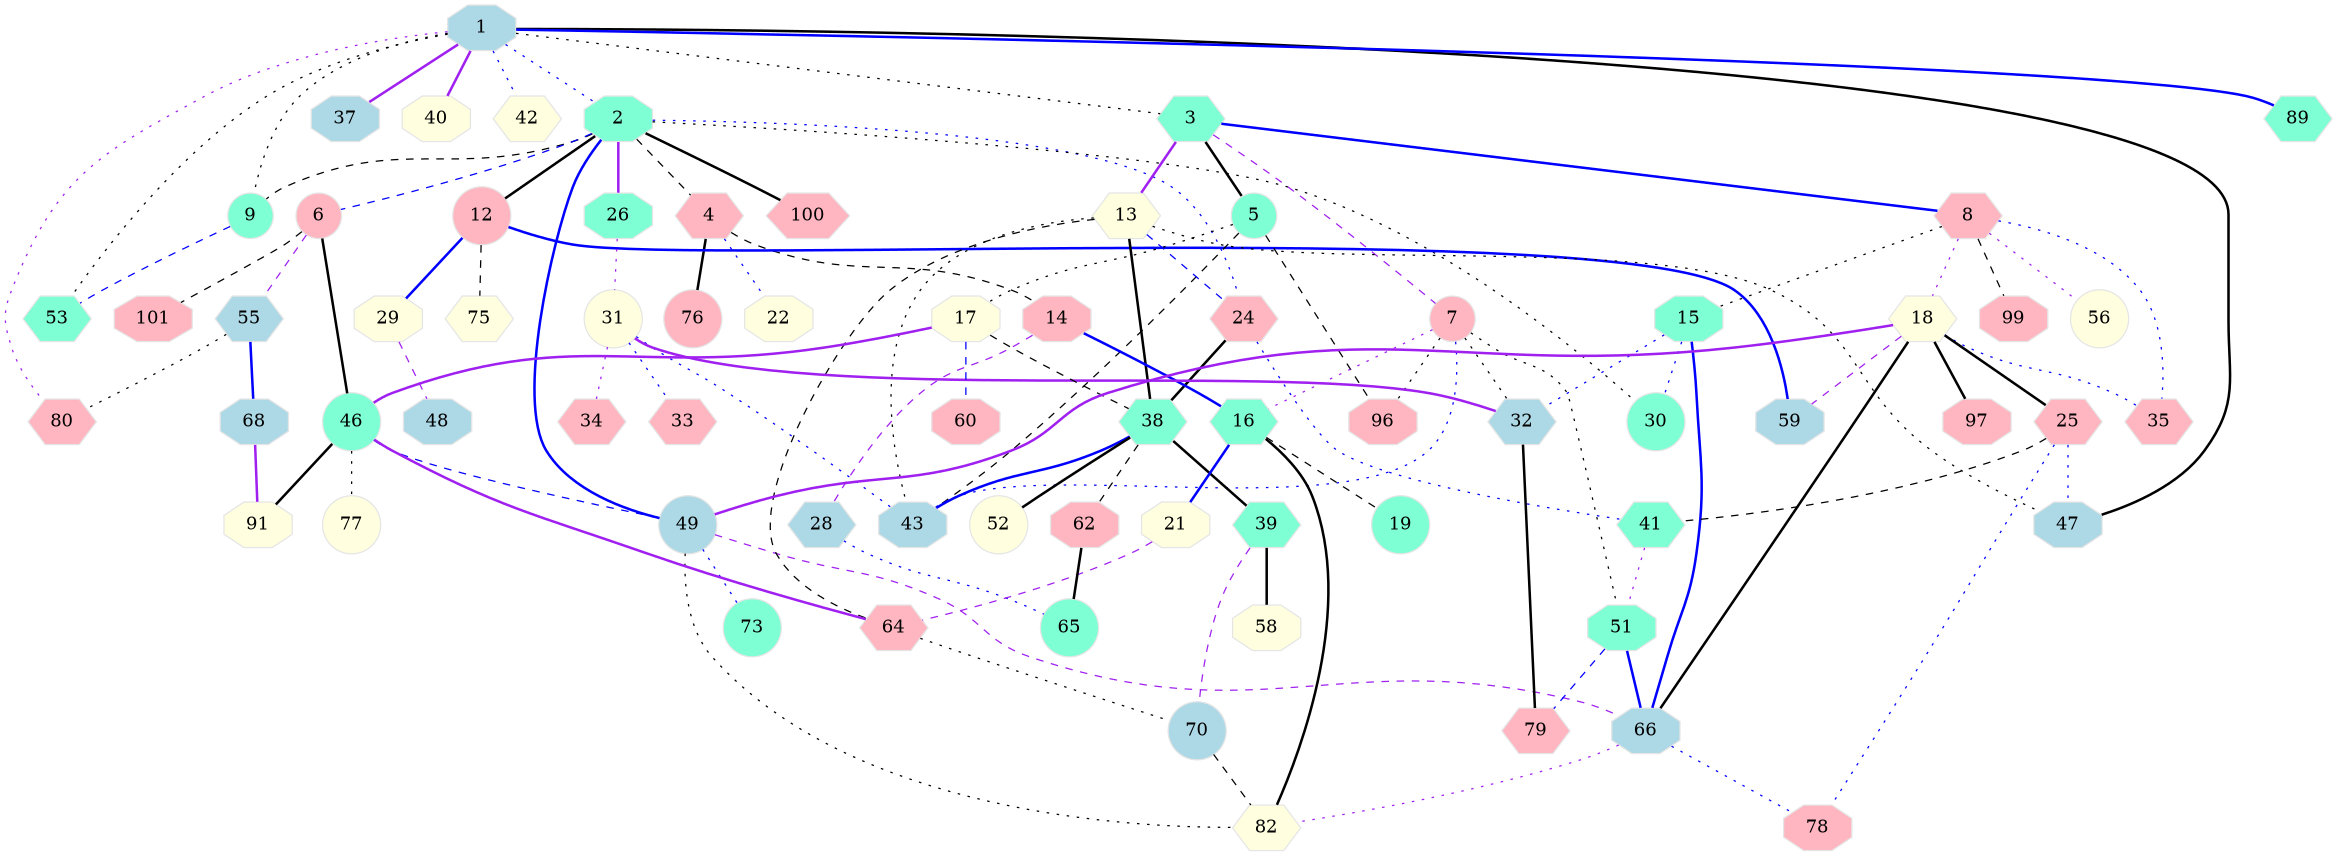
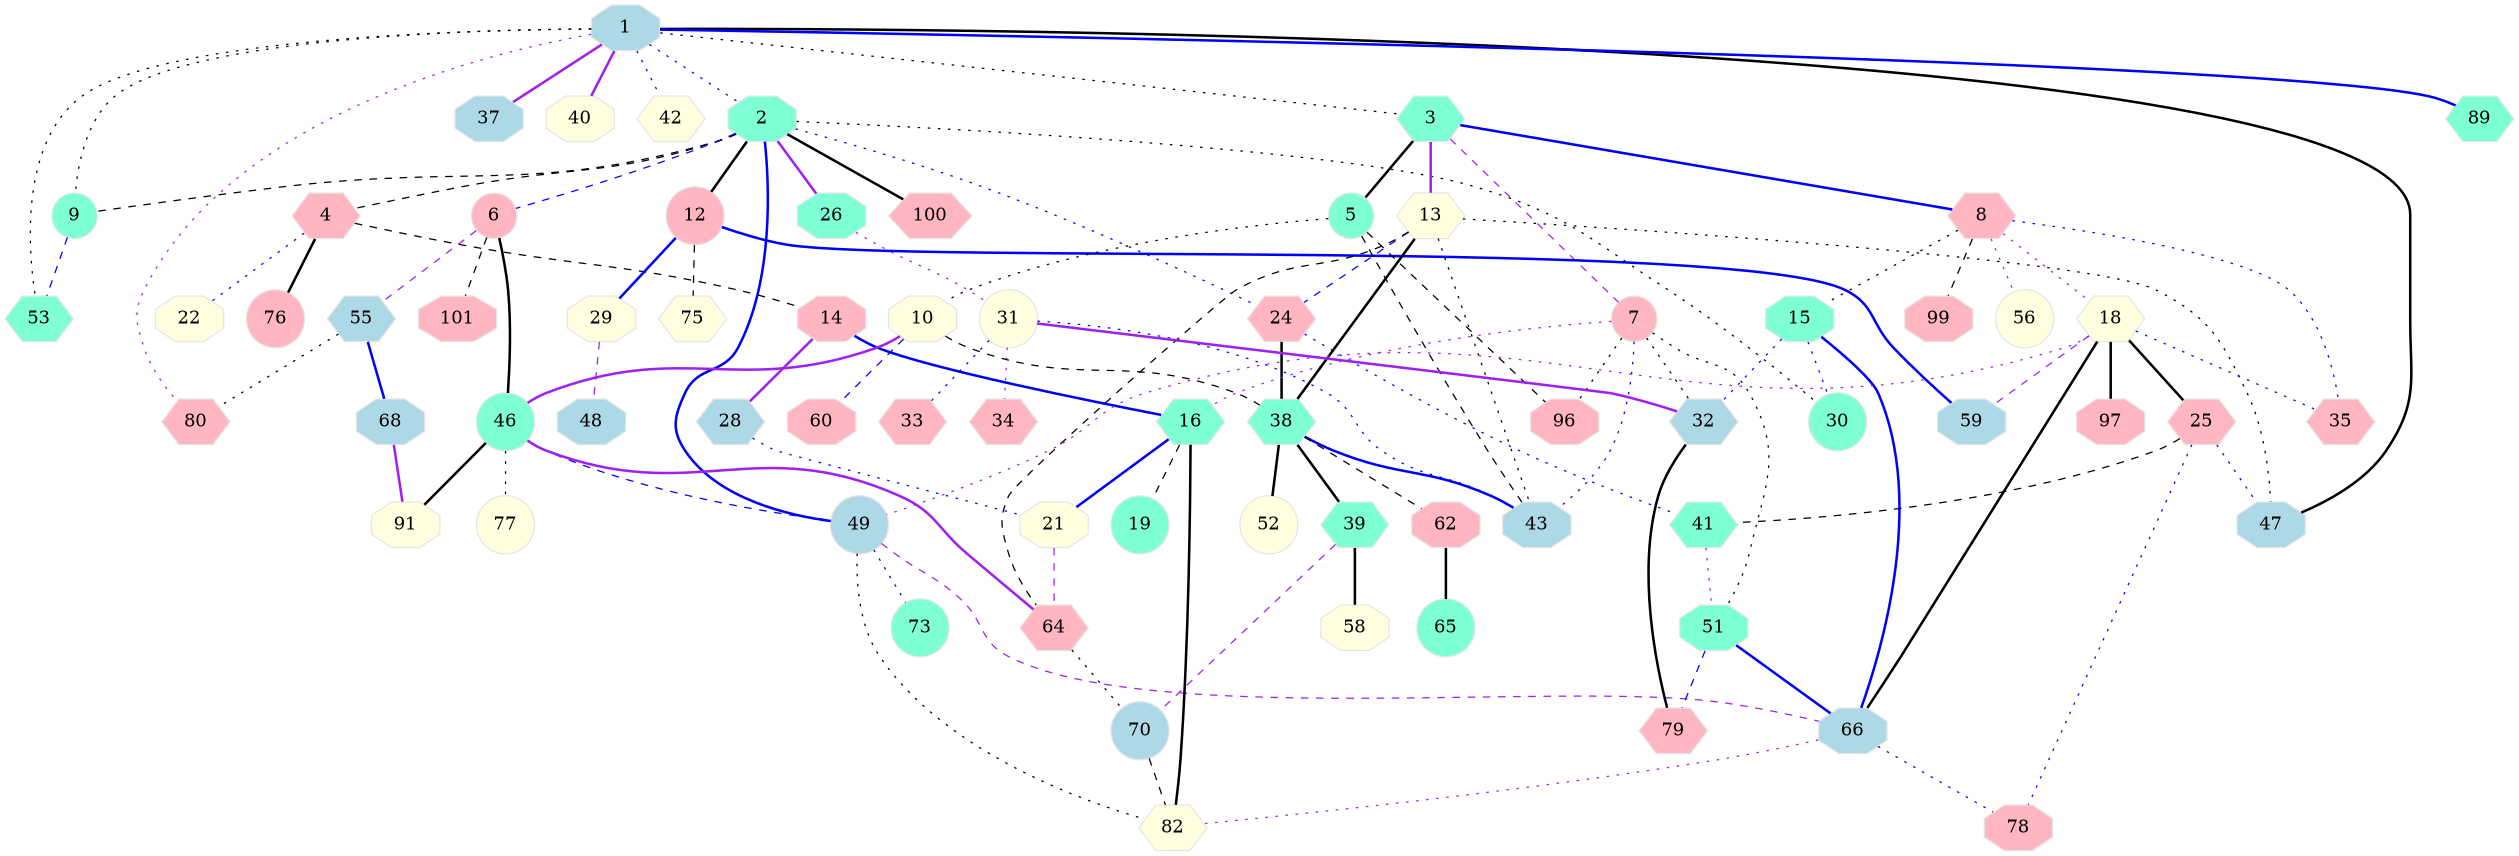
(966, 319) -> (923, 319)
(1291, 354) -> (1444, 355)
(916, 397) -> (775, 376)
(943, 579) -> (885, 480)
